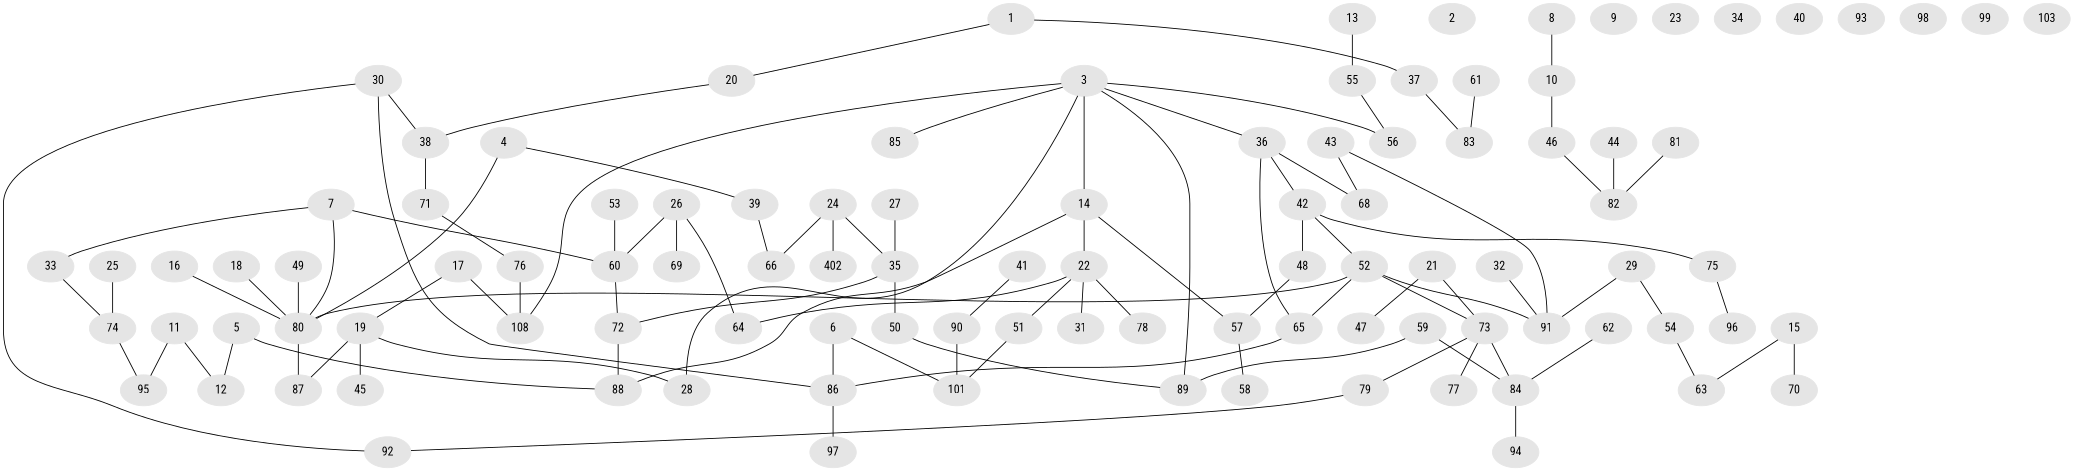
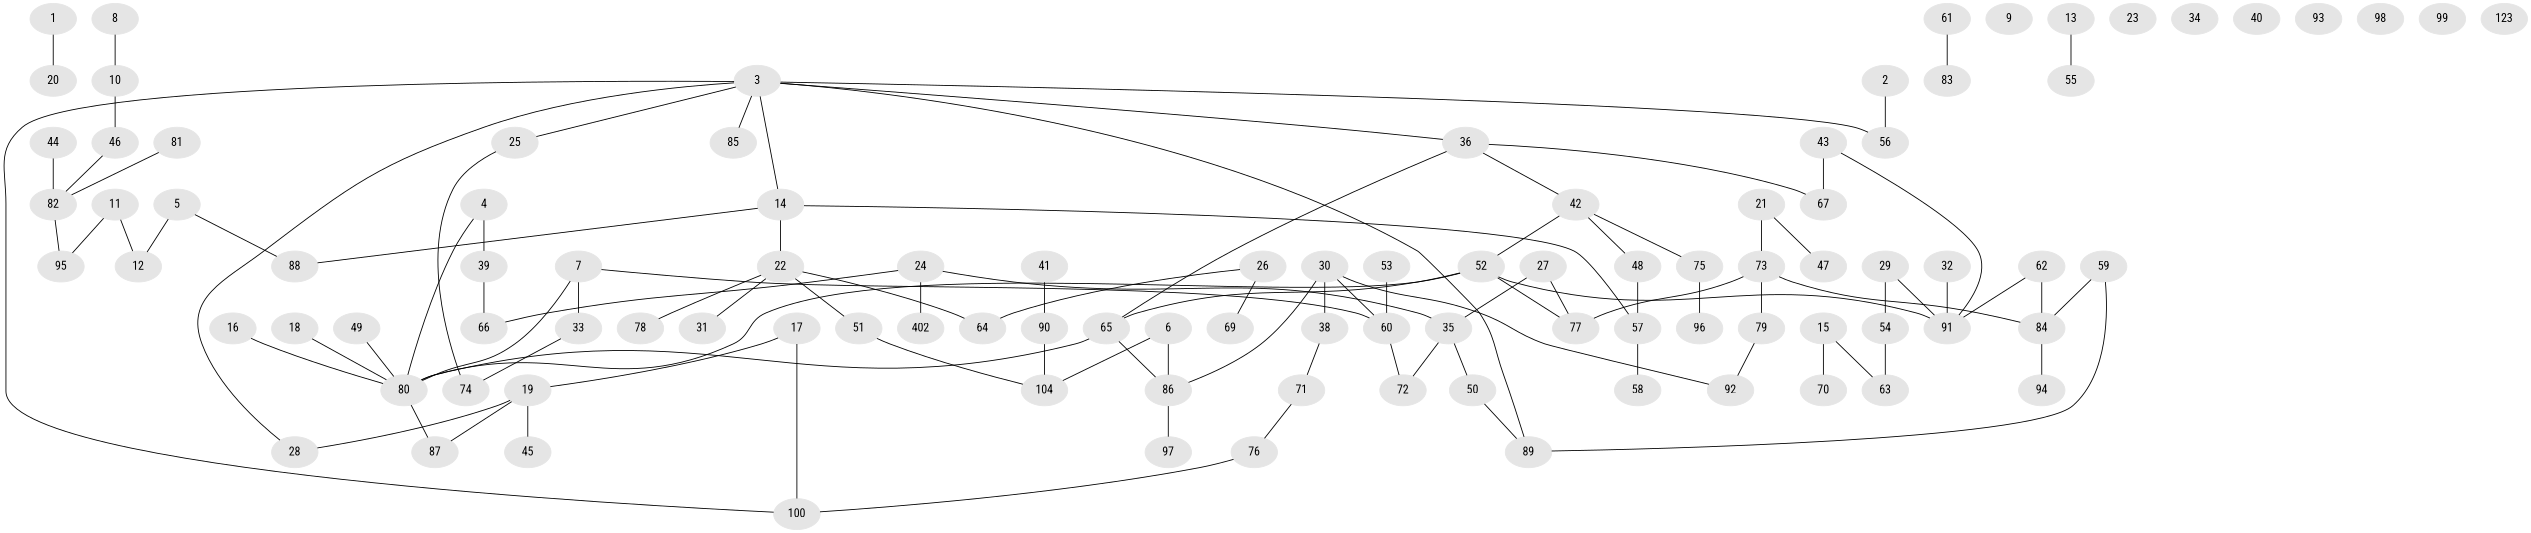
(2047, 19) -> (2504, 19)
(1414, 81) -> none
(577, 106) -> none
none -> (636, 112)
(1373, 112) -> (1885, 112)
(1364, 205) -> (1823, 205)
(646, 235) -> (1365, 306)
(1425, 297) -> (1529, 298)
none -> (1559, 297)
none -> (1994, 298)
(520, 328) -> (797, 514)
(618, 356) -> none
(128, 359) -> (57, 235)
none -> (755, 359)
(957, 390) -> (1044, 390)
